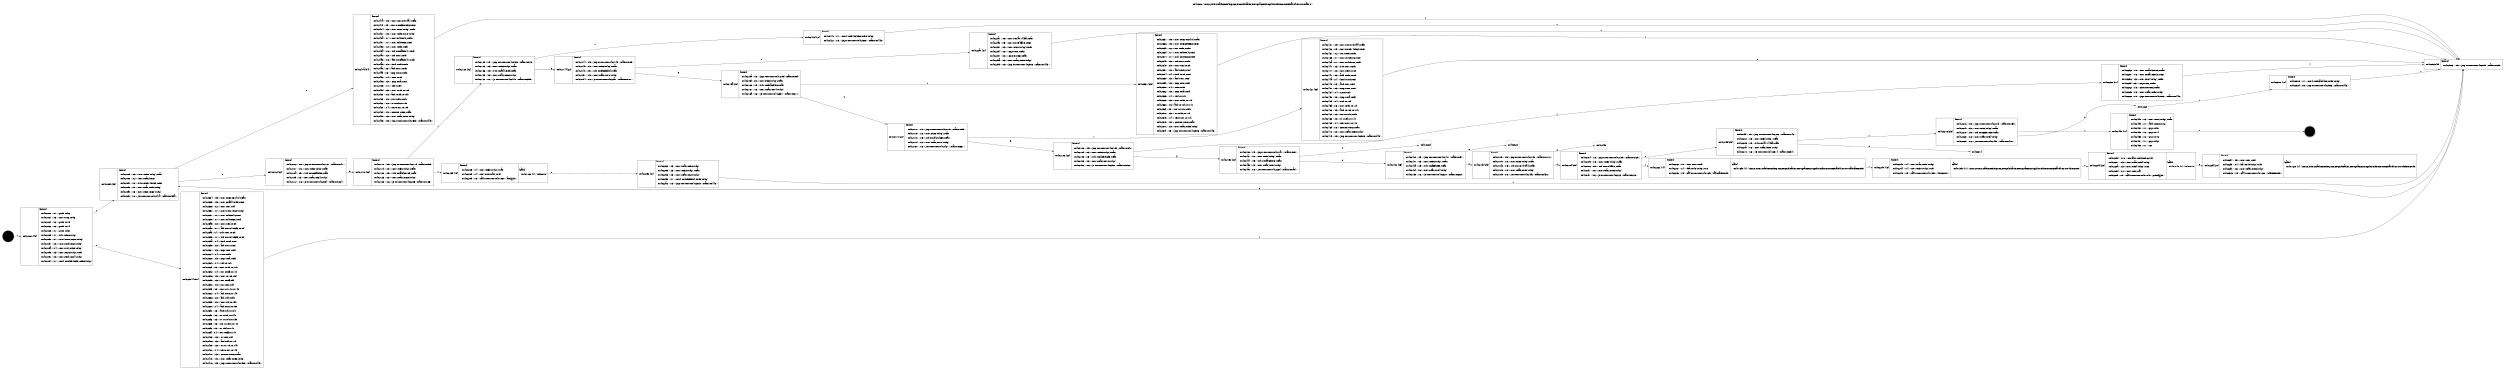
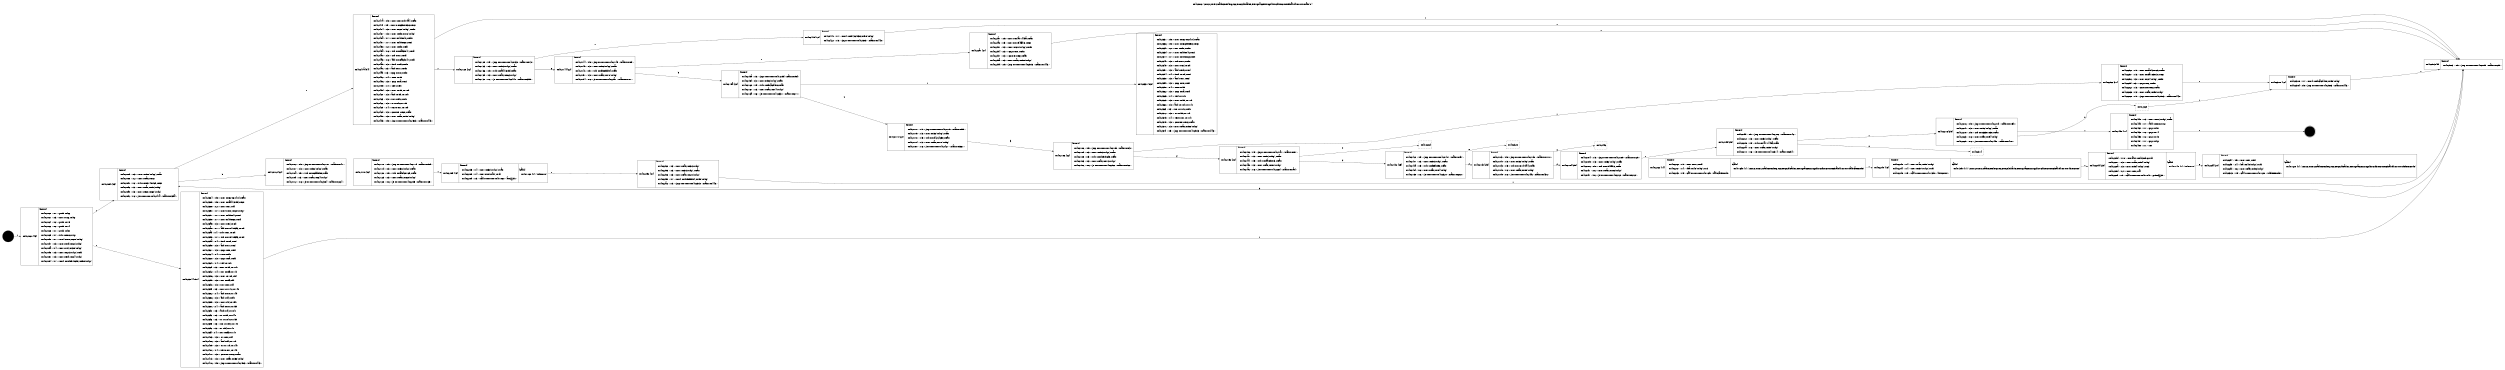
(1830, 38) -> none
(2302, 68) -> (2225, 82)
(1342, 90) -> none
(444, 122) -> (444, 70)
(1644, 166) -> none
(349, 172) -> none
